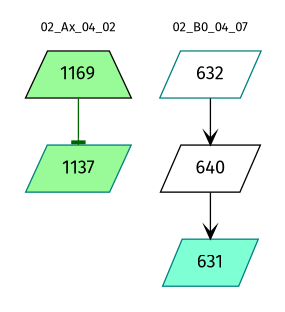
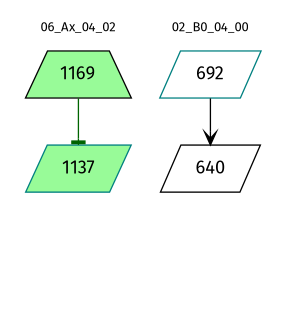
(78, 28) -> (78, 28)
(210, 28) -> (210, 28)
(210, 74) -> (210, 74)
(210, 263) -> none
